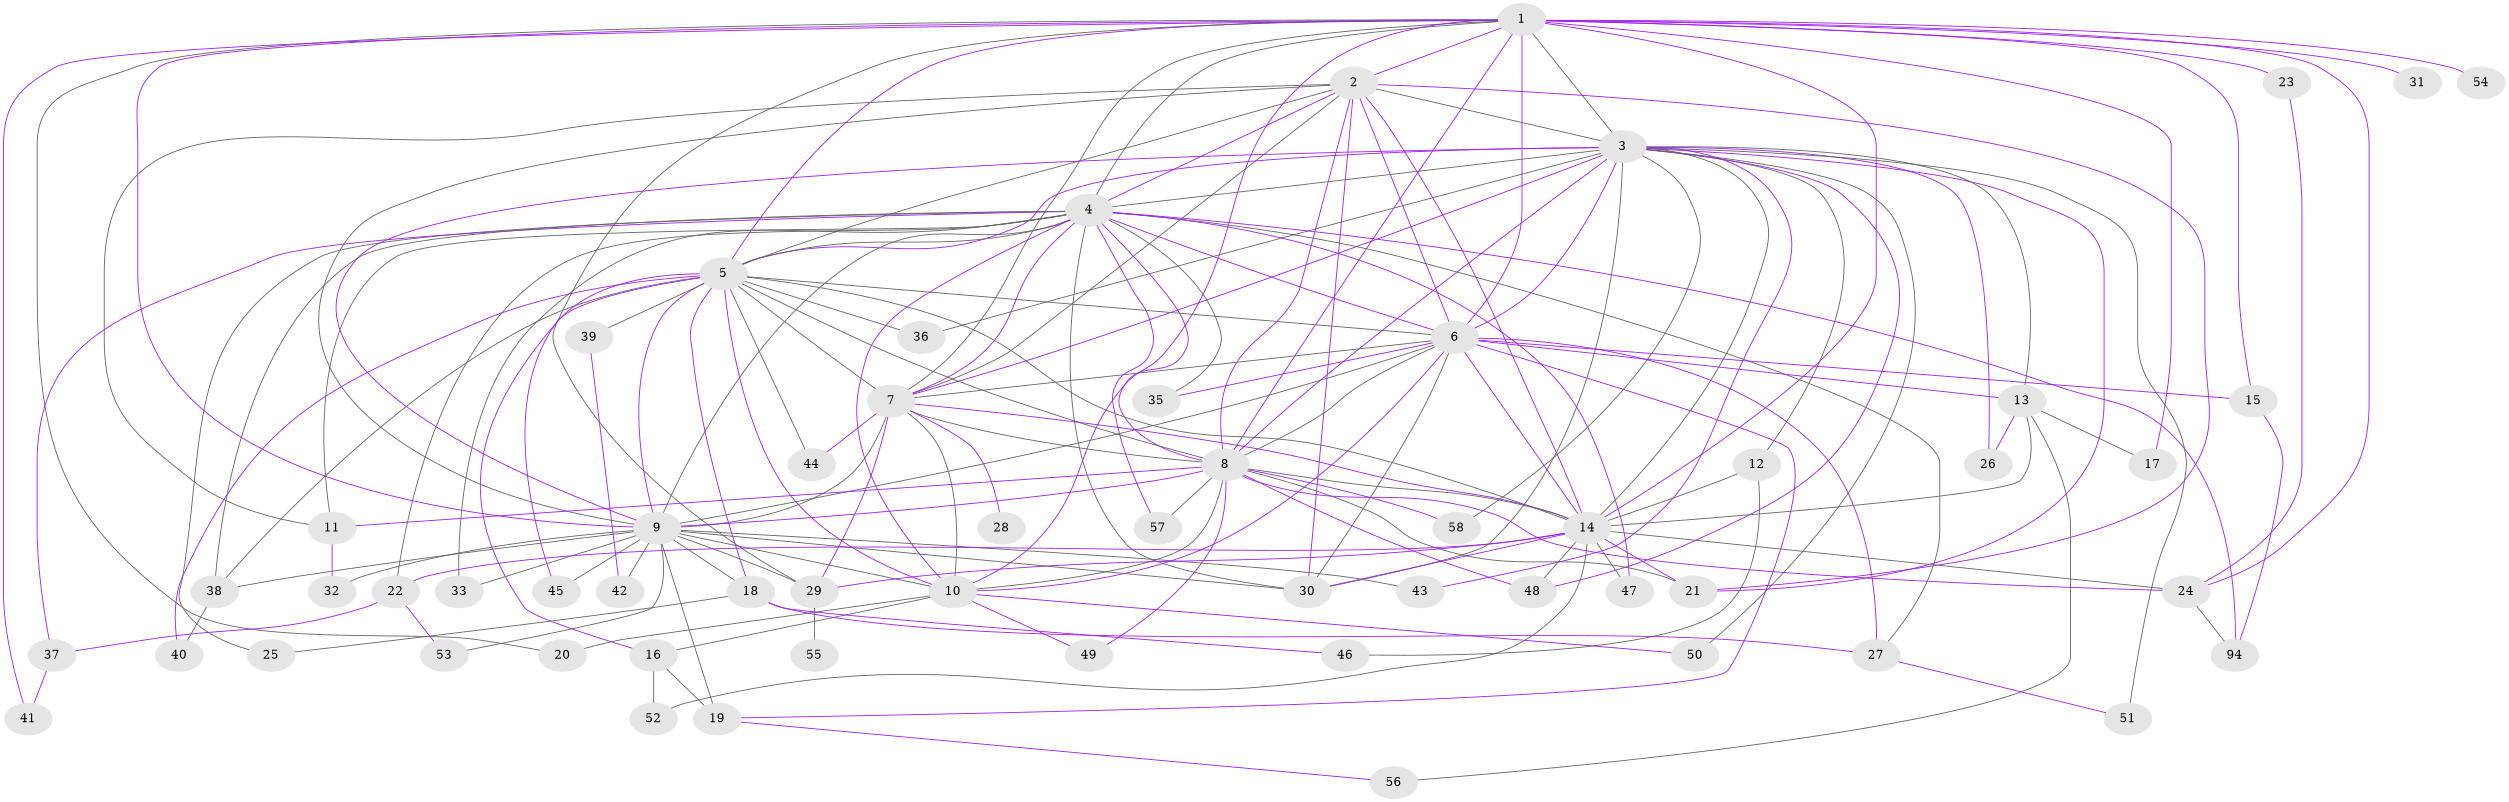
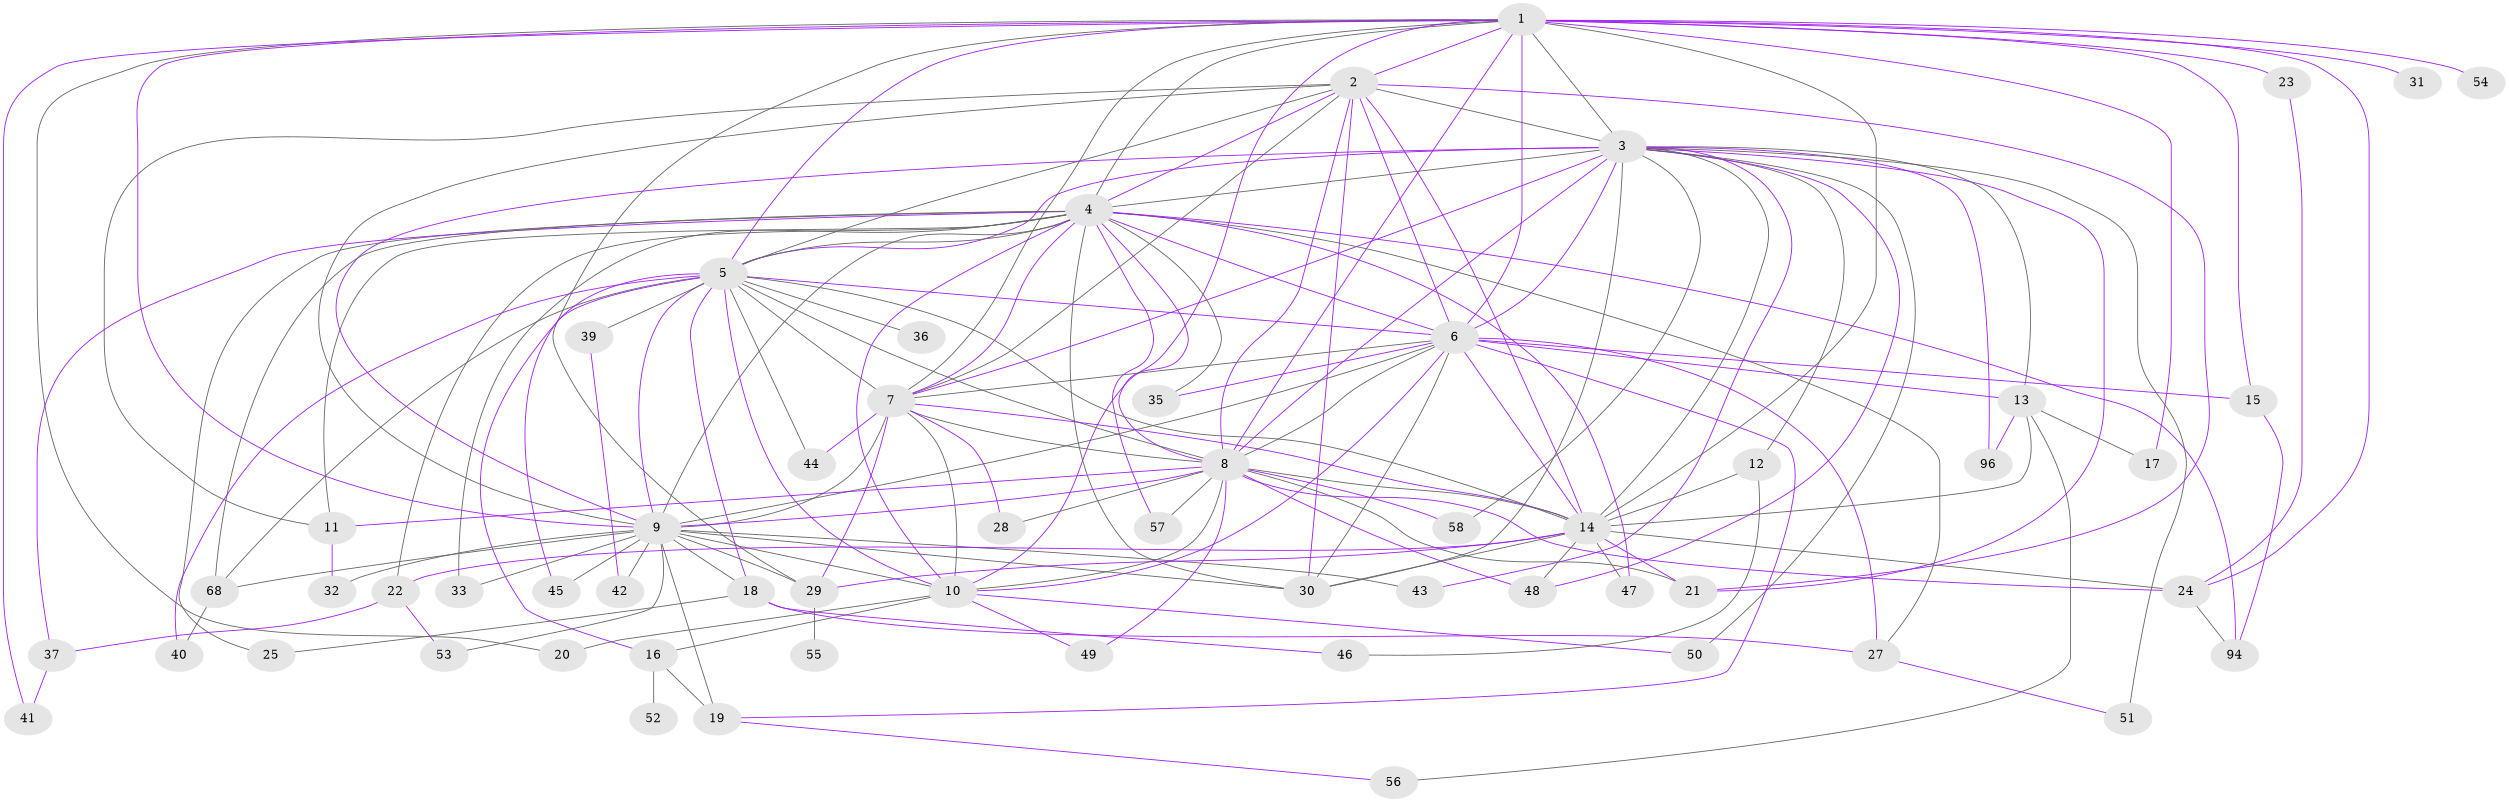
(1876, 213) -> (1876, 213)
(1255, 245) -> none
(1089, 306) -> (1089, 306)
(1988, 465) -> (1988, 465)
none -> (1113, 496)
(1489, 551) -> (1489, 551)
(215, 592) -> (215, 592)
(1159, 689) -> none
